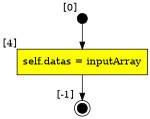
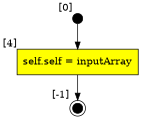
(82, 62) -> (78, 62)
